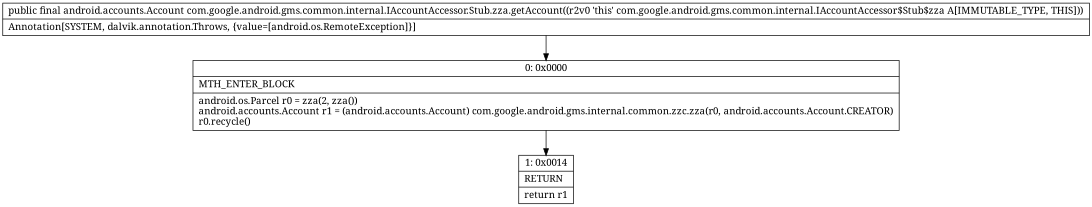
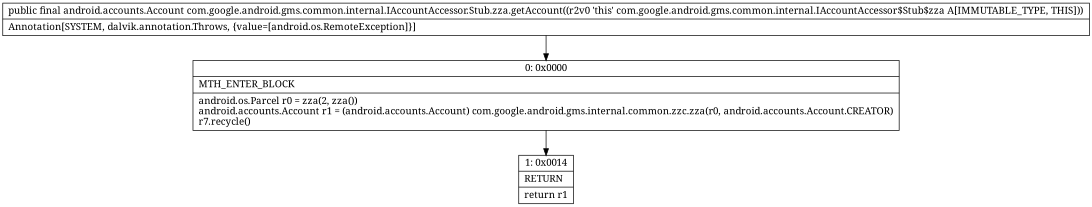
(225, 122) -> (225, 122)
